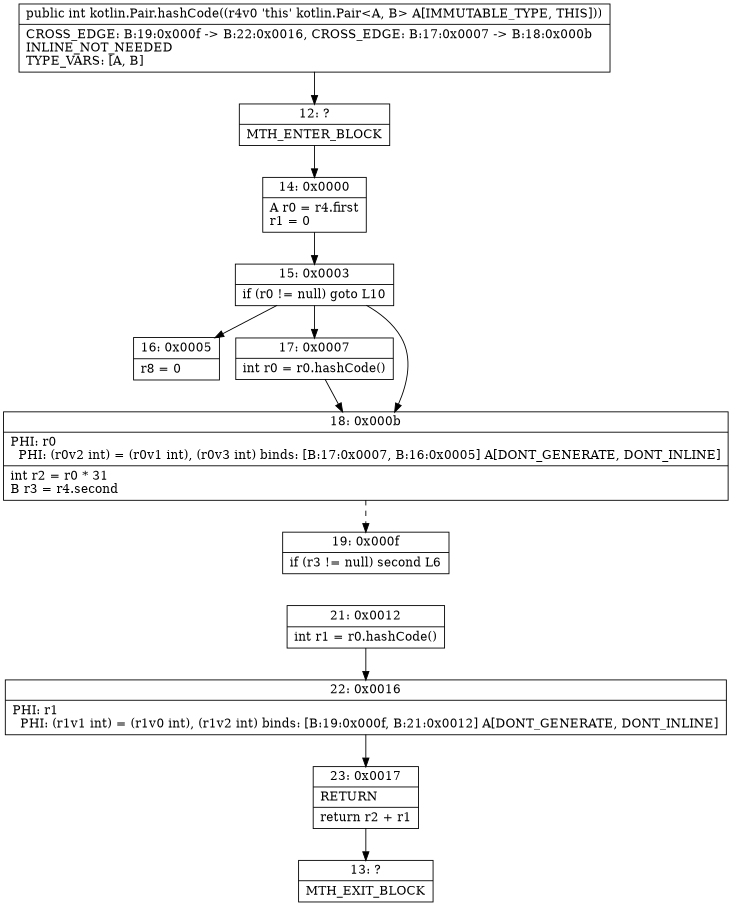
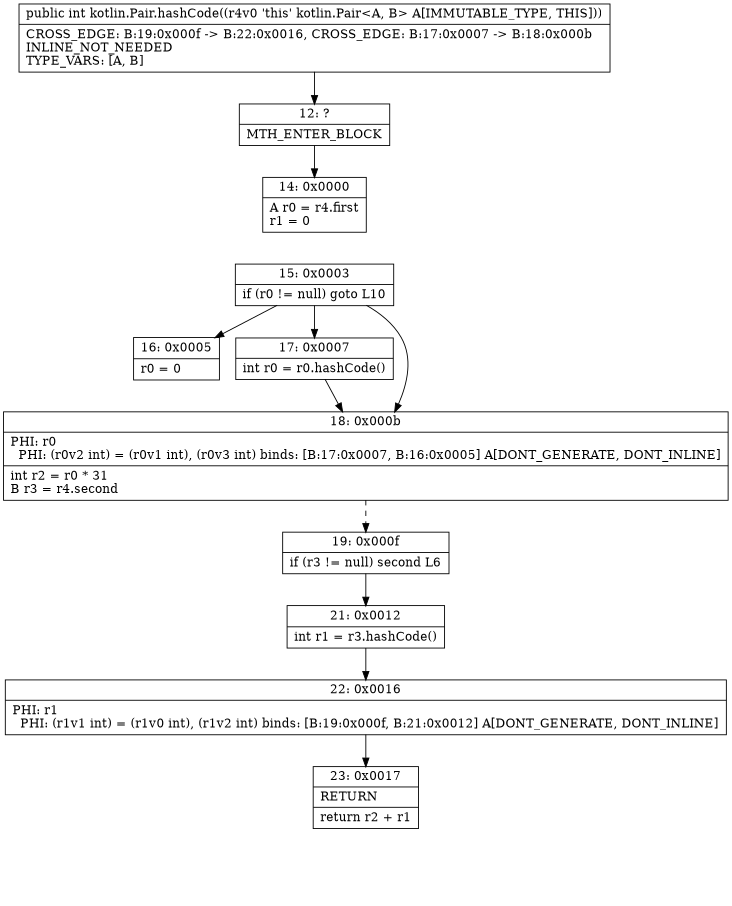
(315, 244) -> none
(161, 369) -> (161, 369)
none -> (366, 585)
(366, 637) -> (366, 637)
(366, 881) -> none
